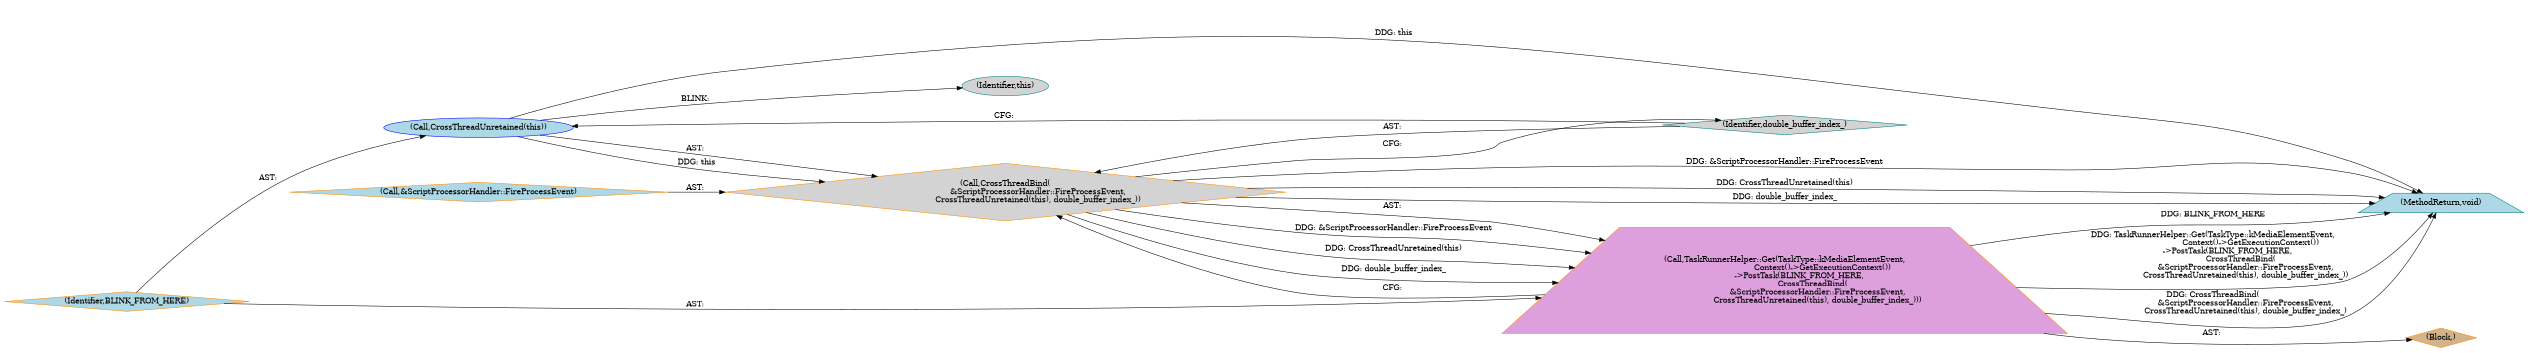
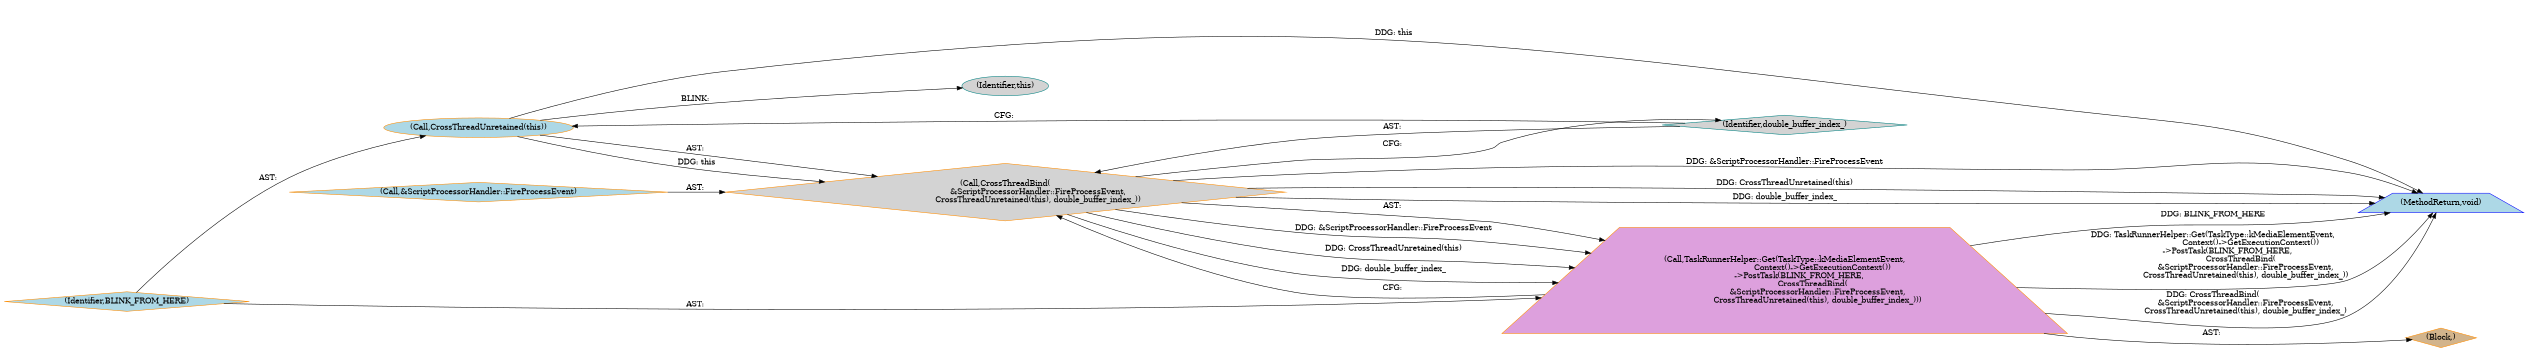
(479, 128) -> (479, 128)
(2441, 203) -> (2441, 203)
